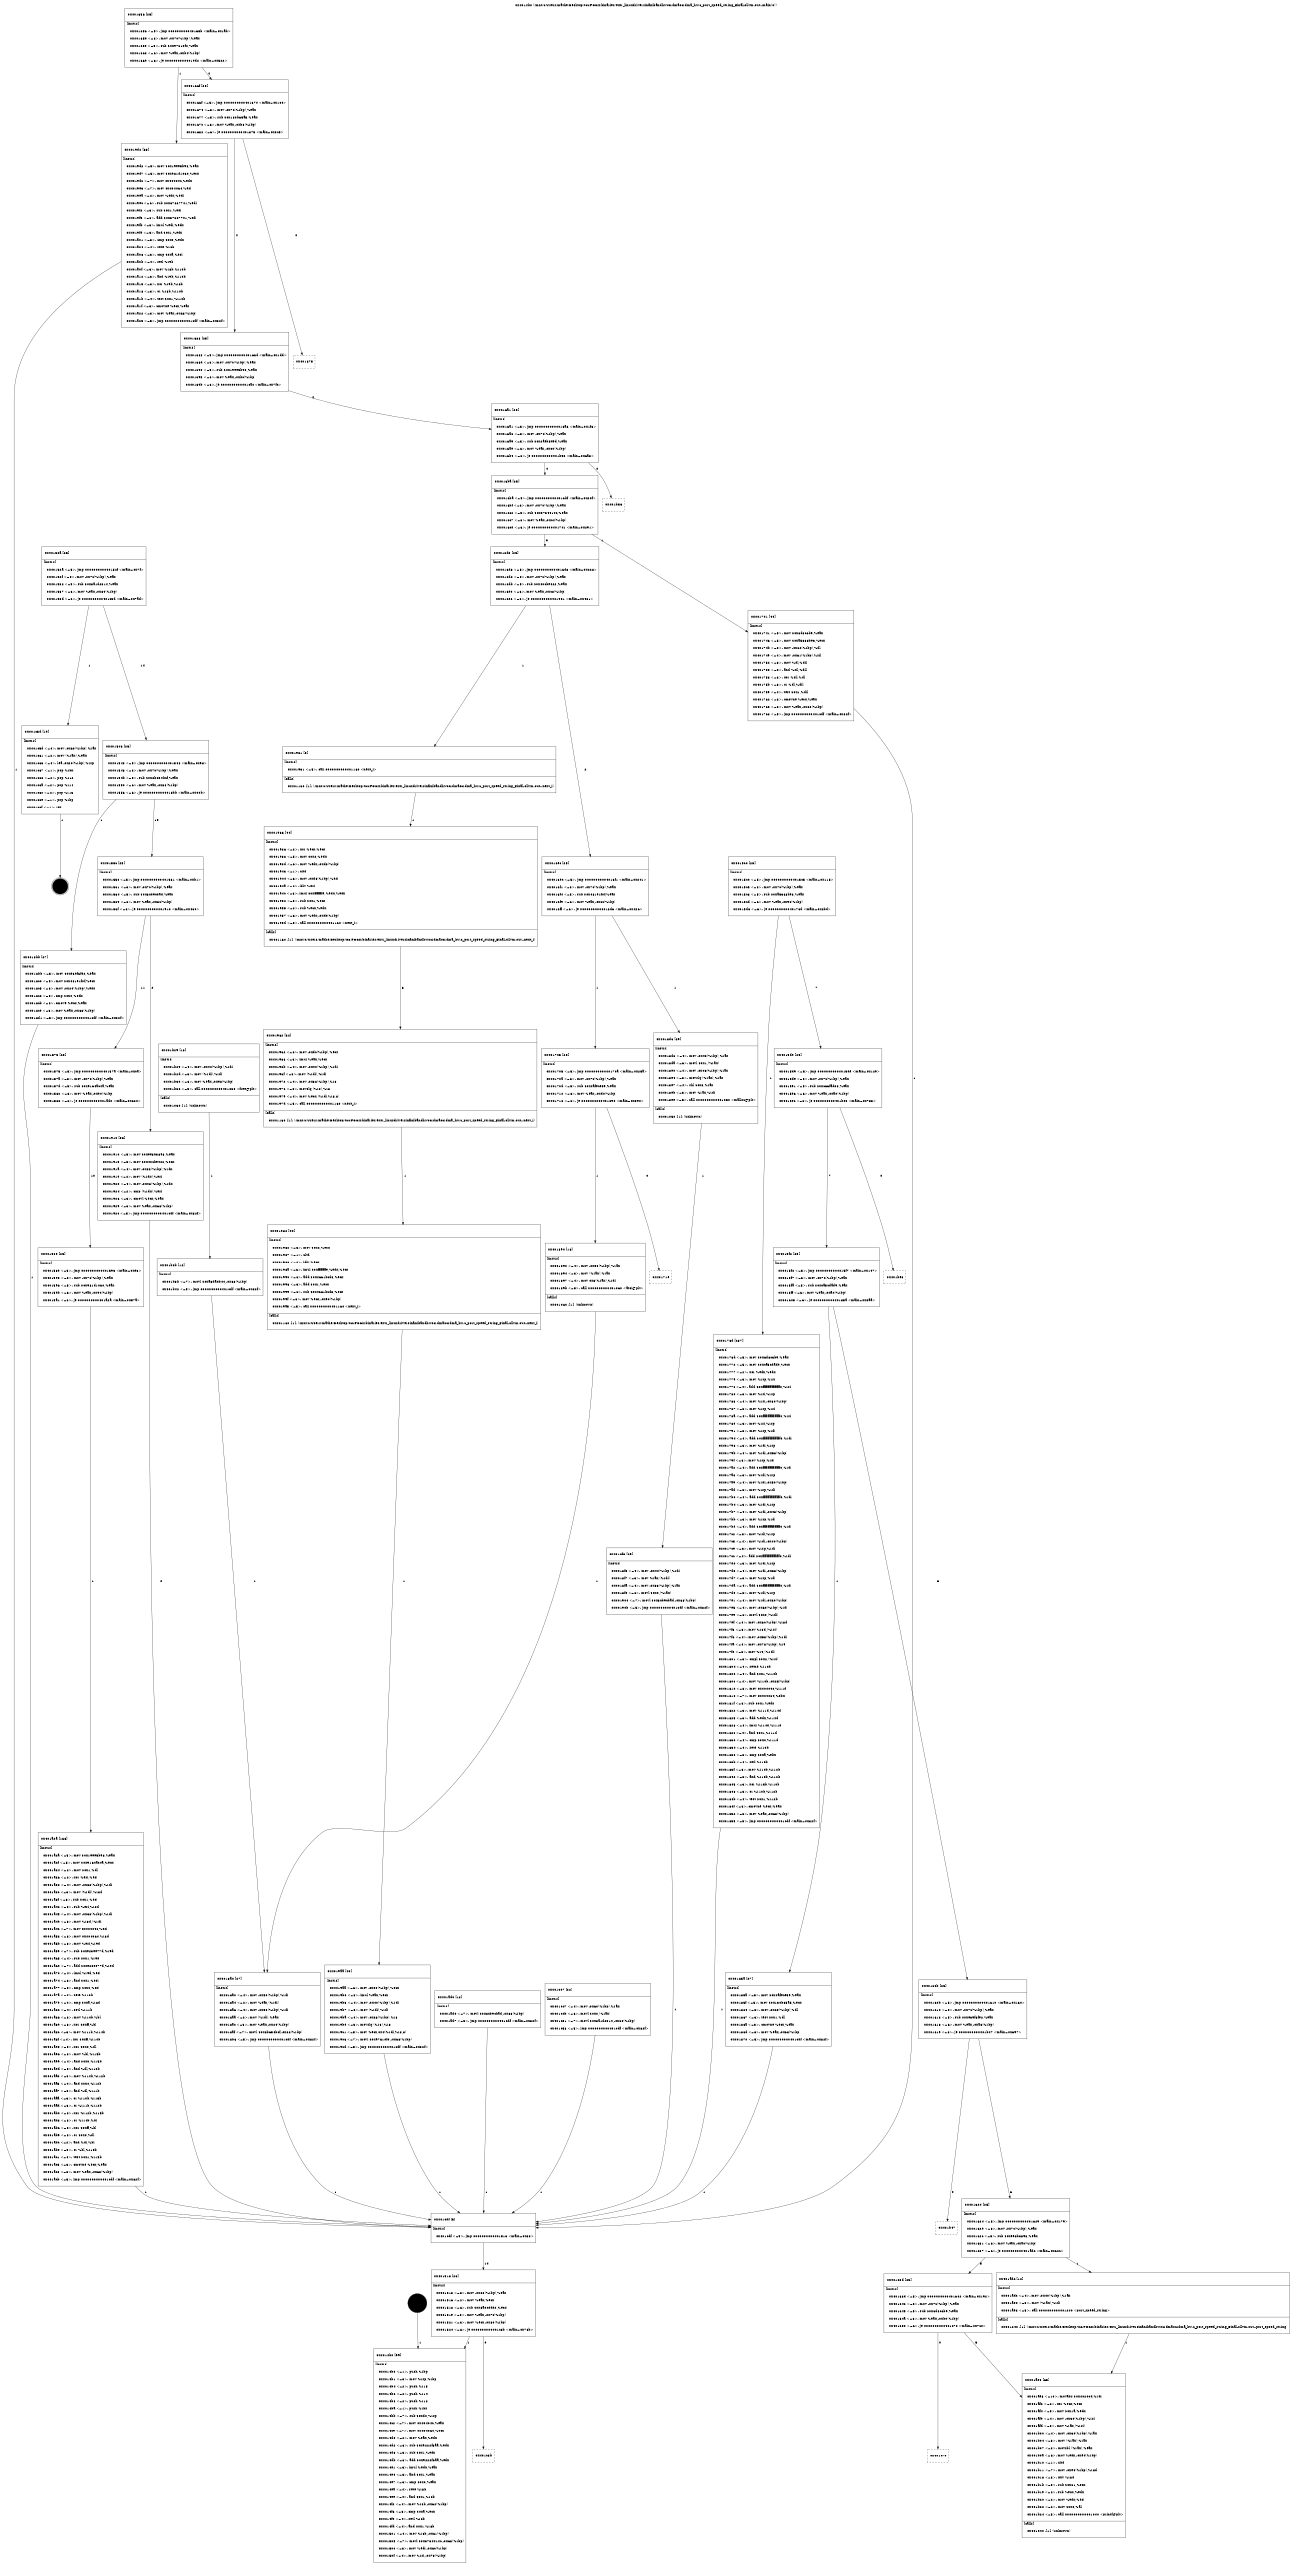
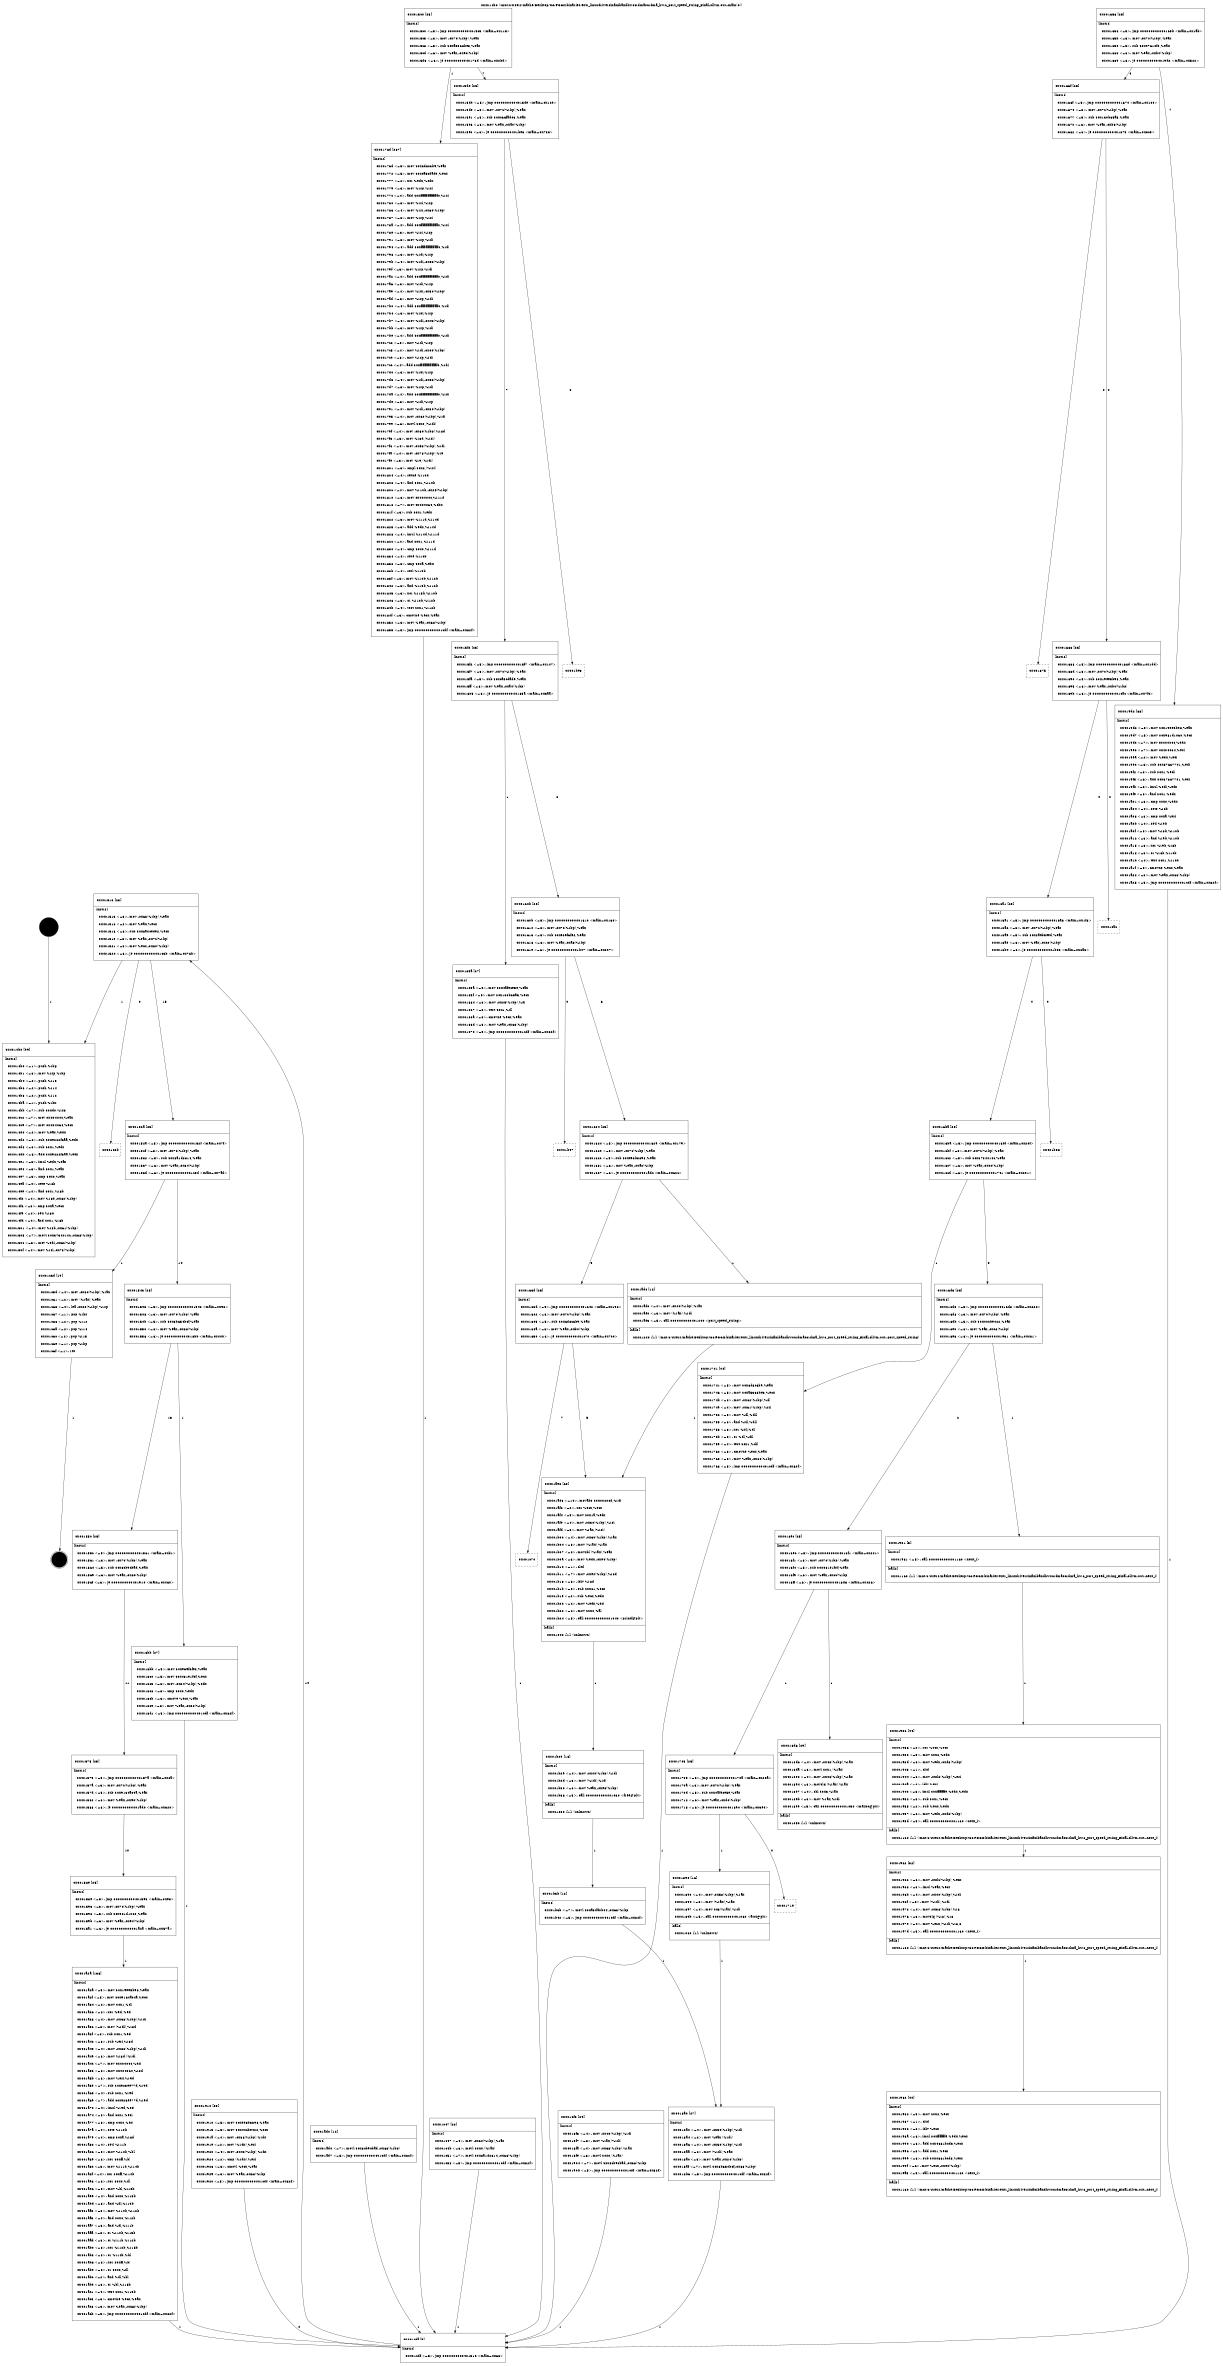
none -> (1109, 927)
(402, 988) -> (1025, 1851)
(150, 1023) -> none
none -> (162, 1039)
(682, 1334) -> none
none -> (593, 1695)
(377, 2009) -> none
(940, 2343) -> (562, 1418)
